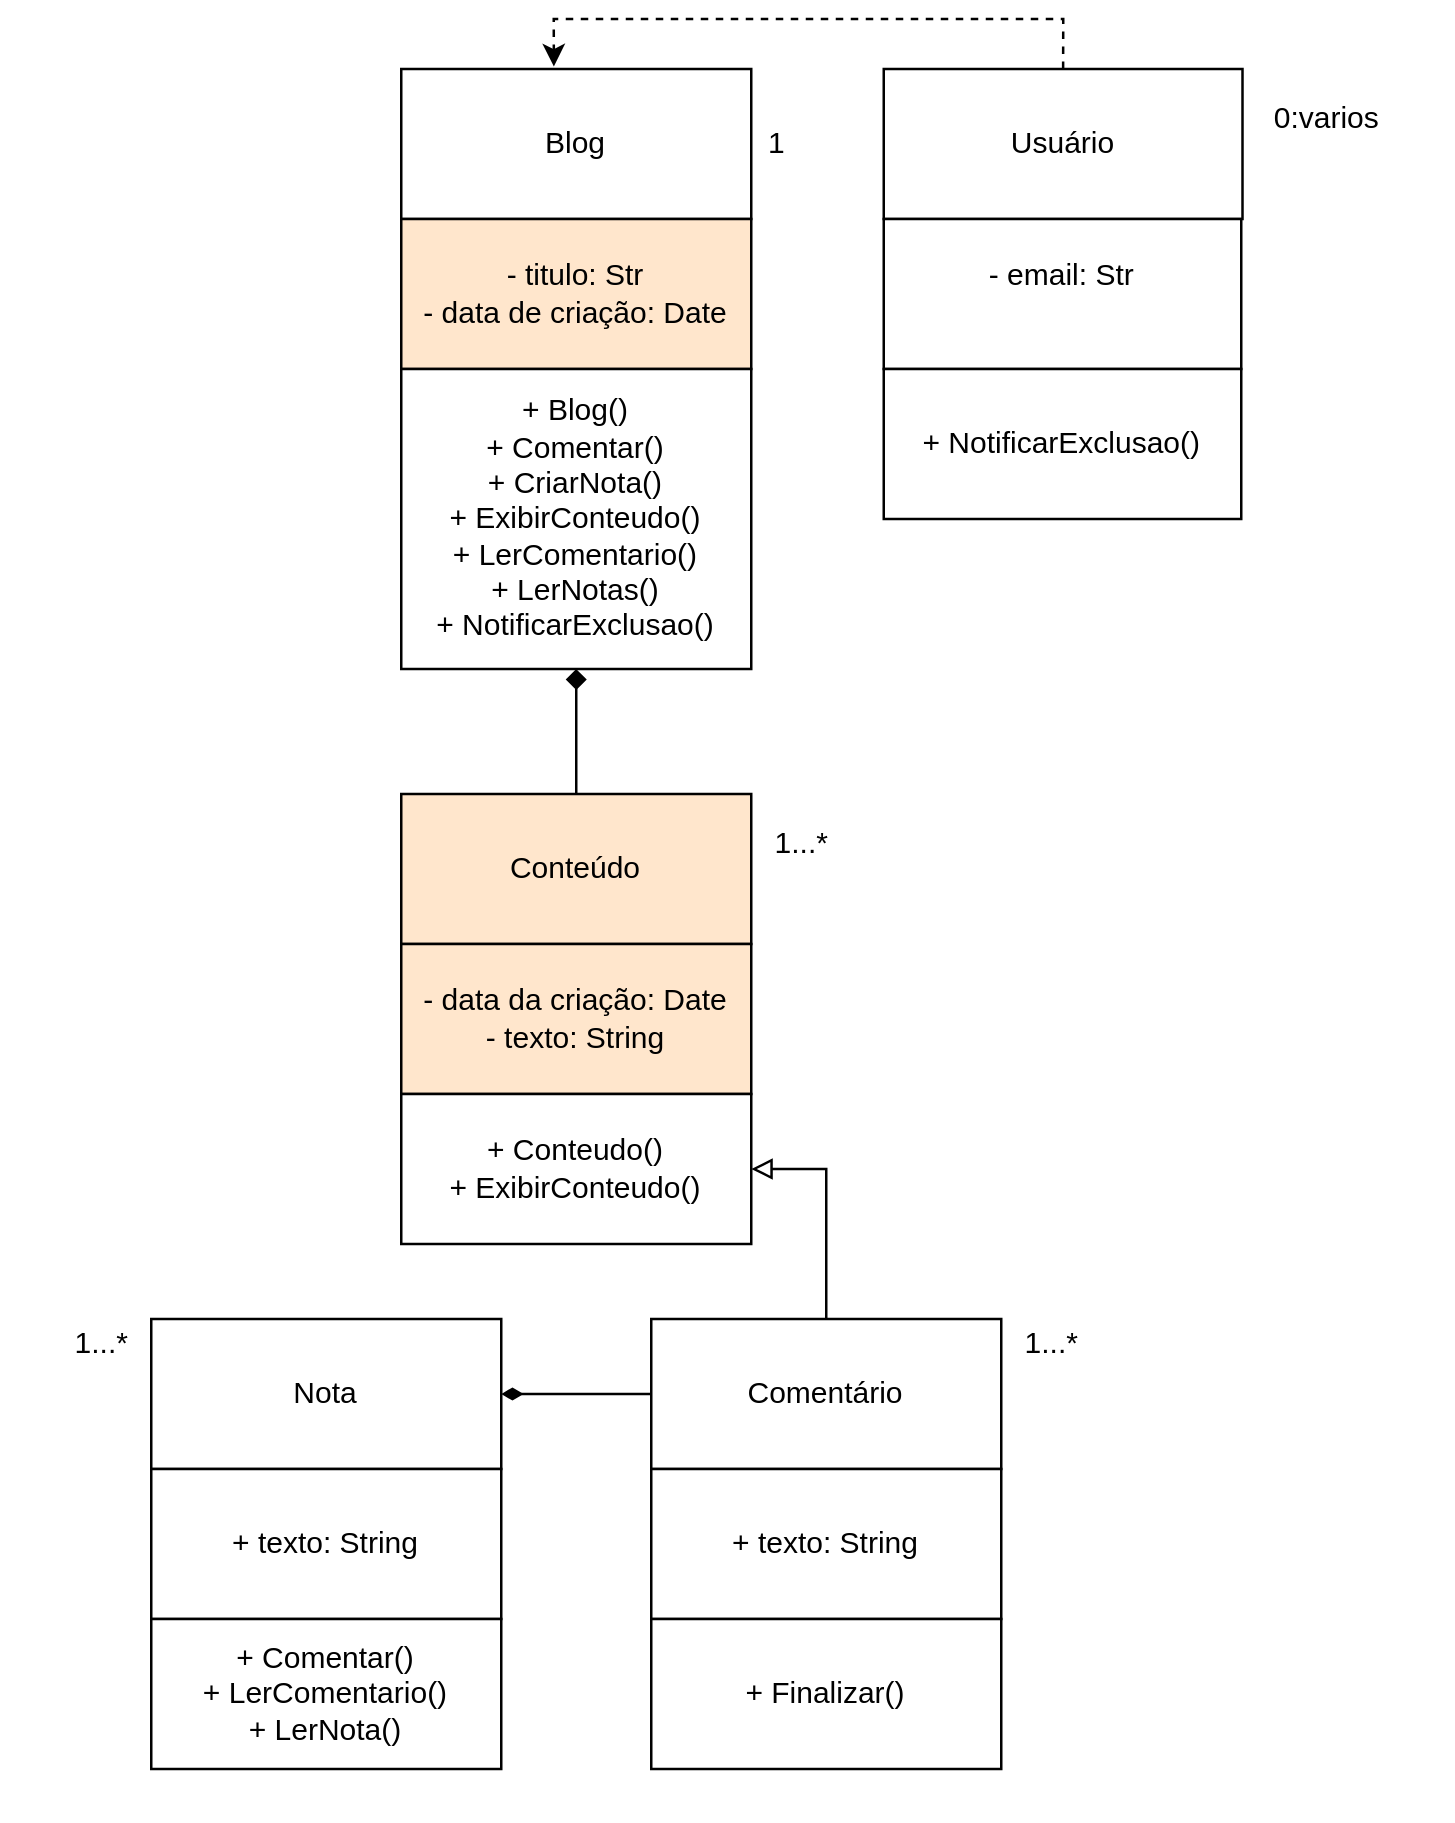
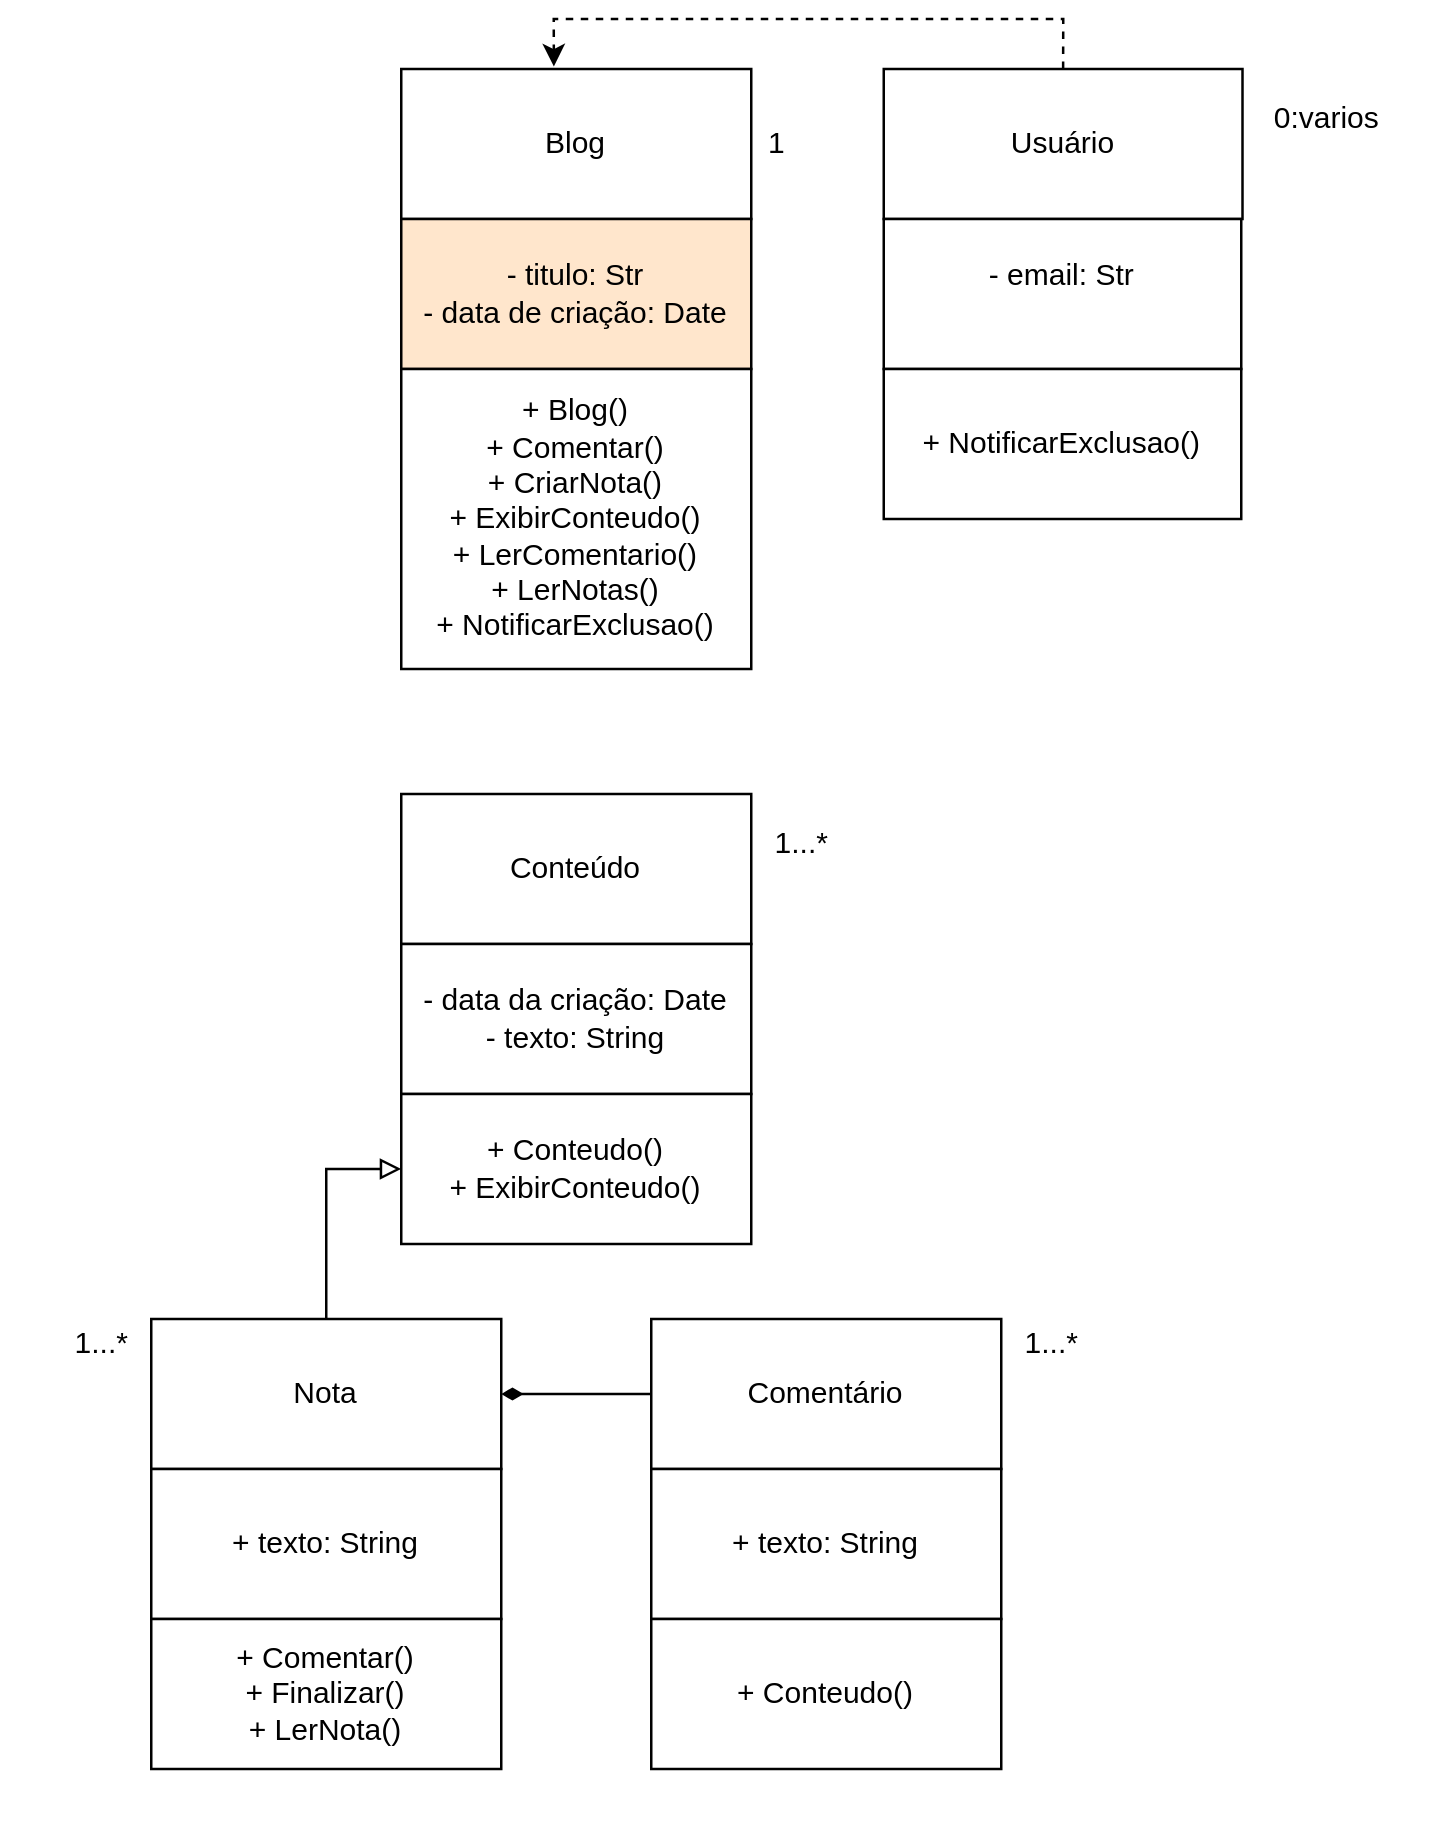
(576, 741) -> none
(576, 869) -> (576, 869)
(576, 1019) -> (576, 1019)
none -> (326, 1217)
(826, 1217) -> none
(326, 1694) -> (326, 1694)
(826, 1694) -> (826, 1694)
